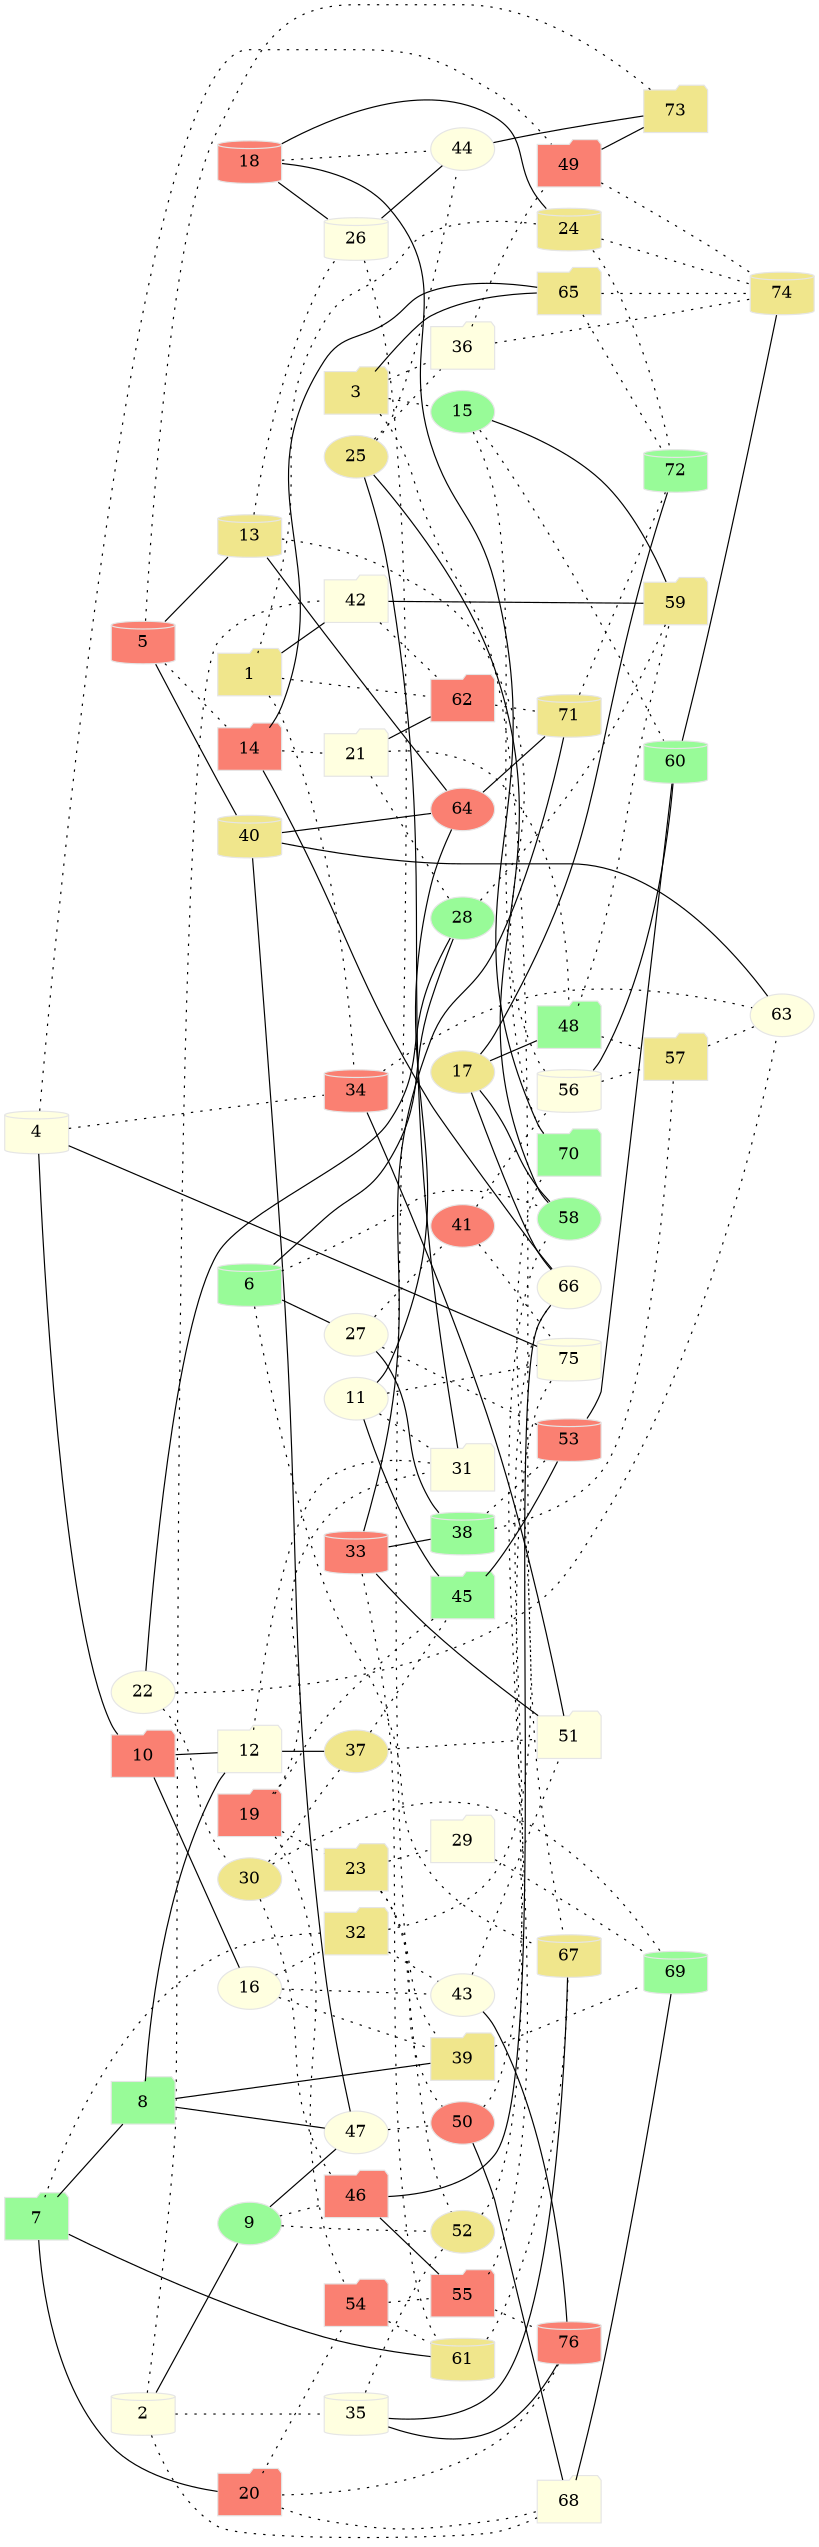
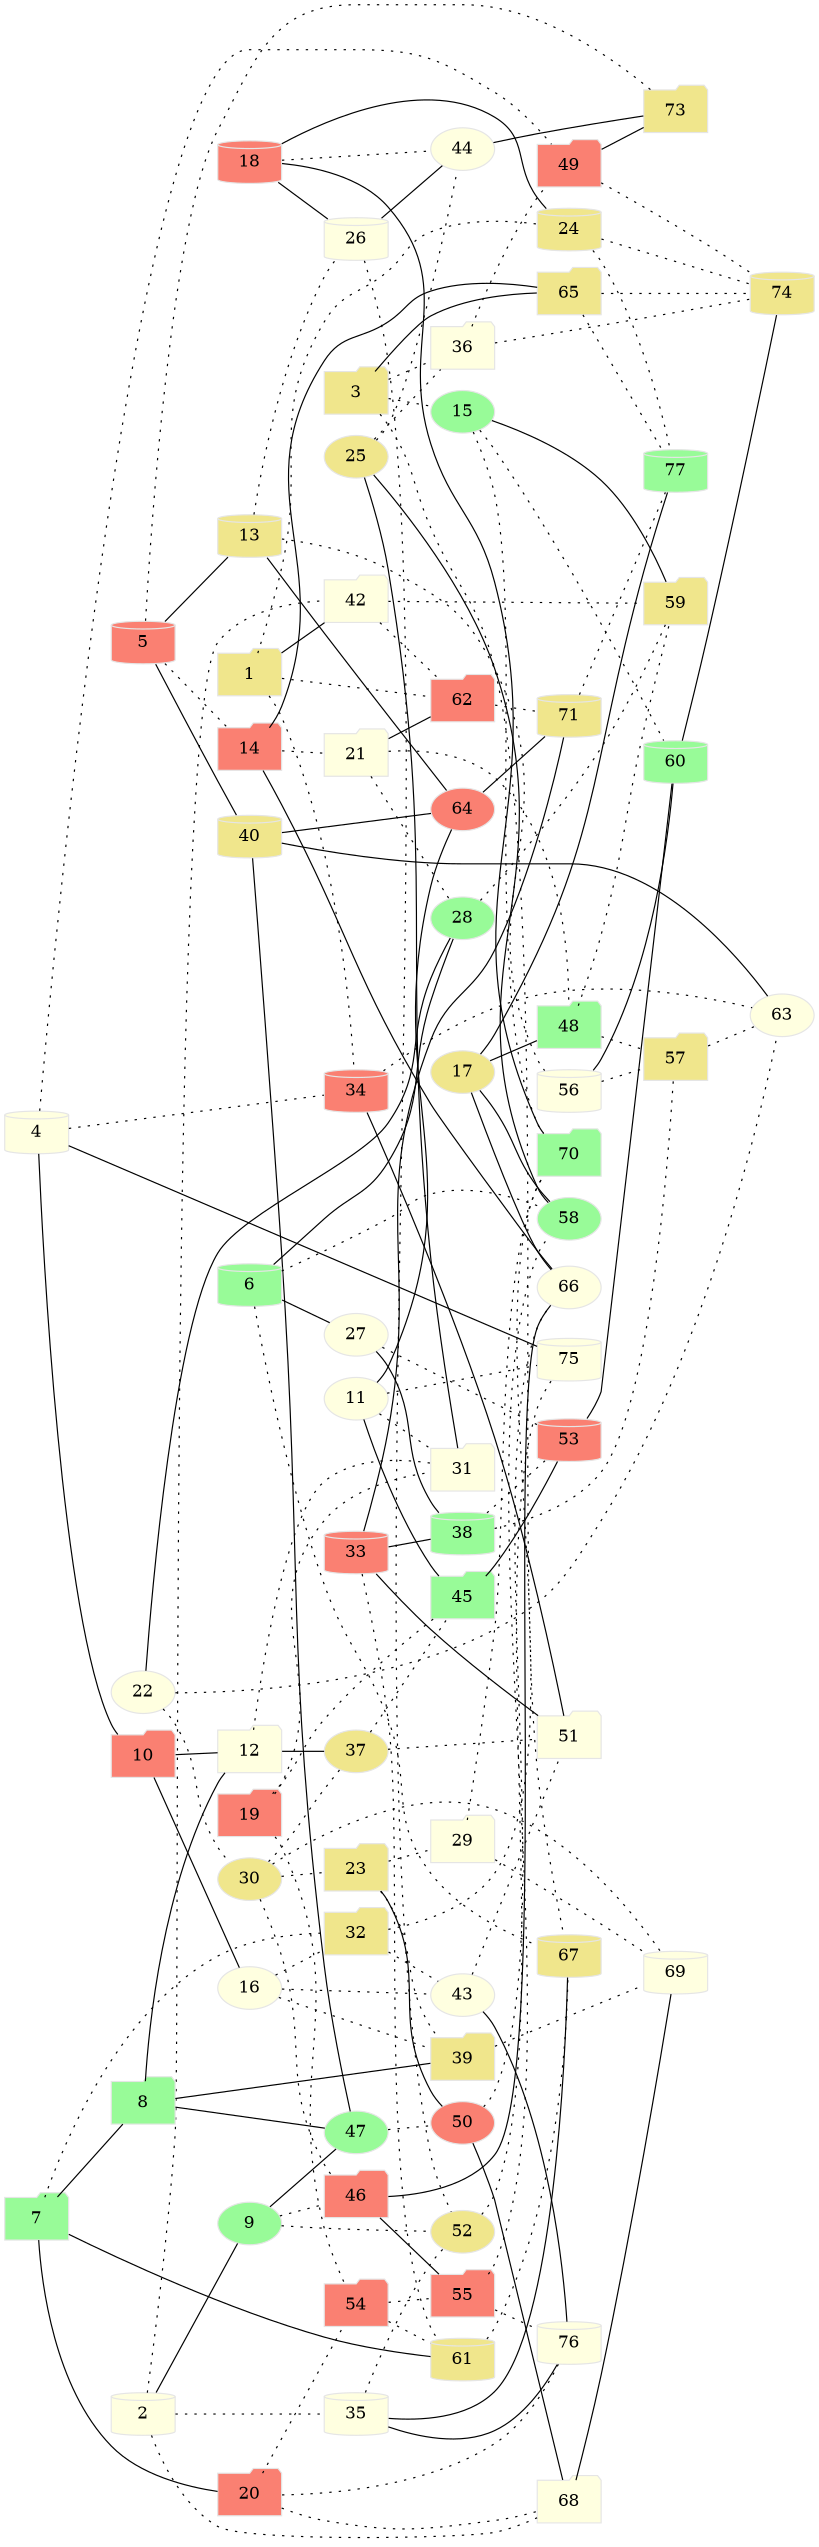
(676, 471) -> (676, 471)
(516, 602) -> (516, 602)
(463, 1226) -> none
none -> (501, 1513)
(298, 1840) -> (303, 1874)
(676, 1973) -> (676, 1973)
(410, 2000) -> (410, 2000)
(356, 2132) -> (356, 2132)
(569, 2343) -> (569, 2343)
